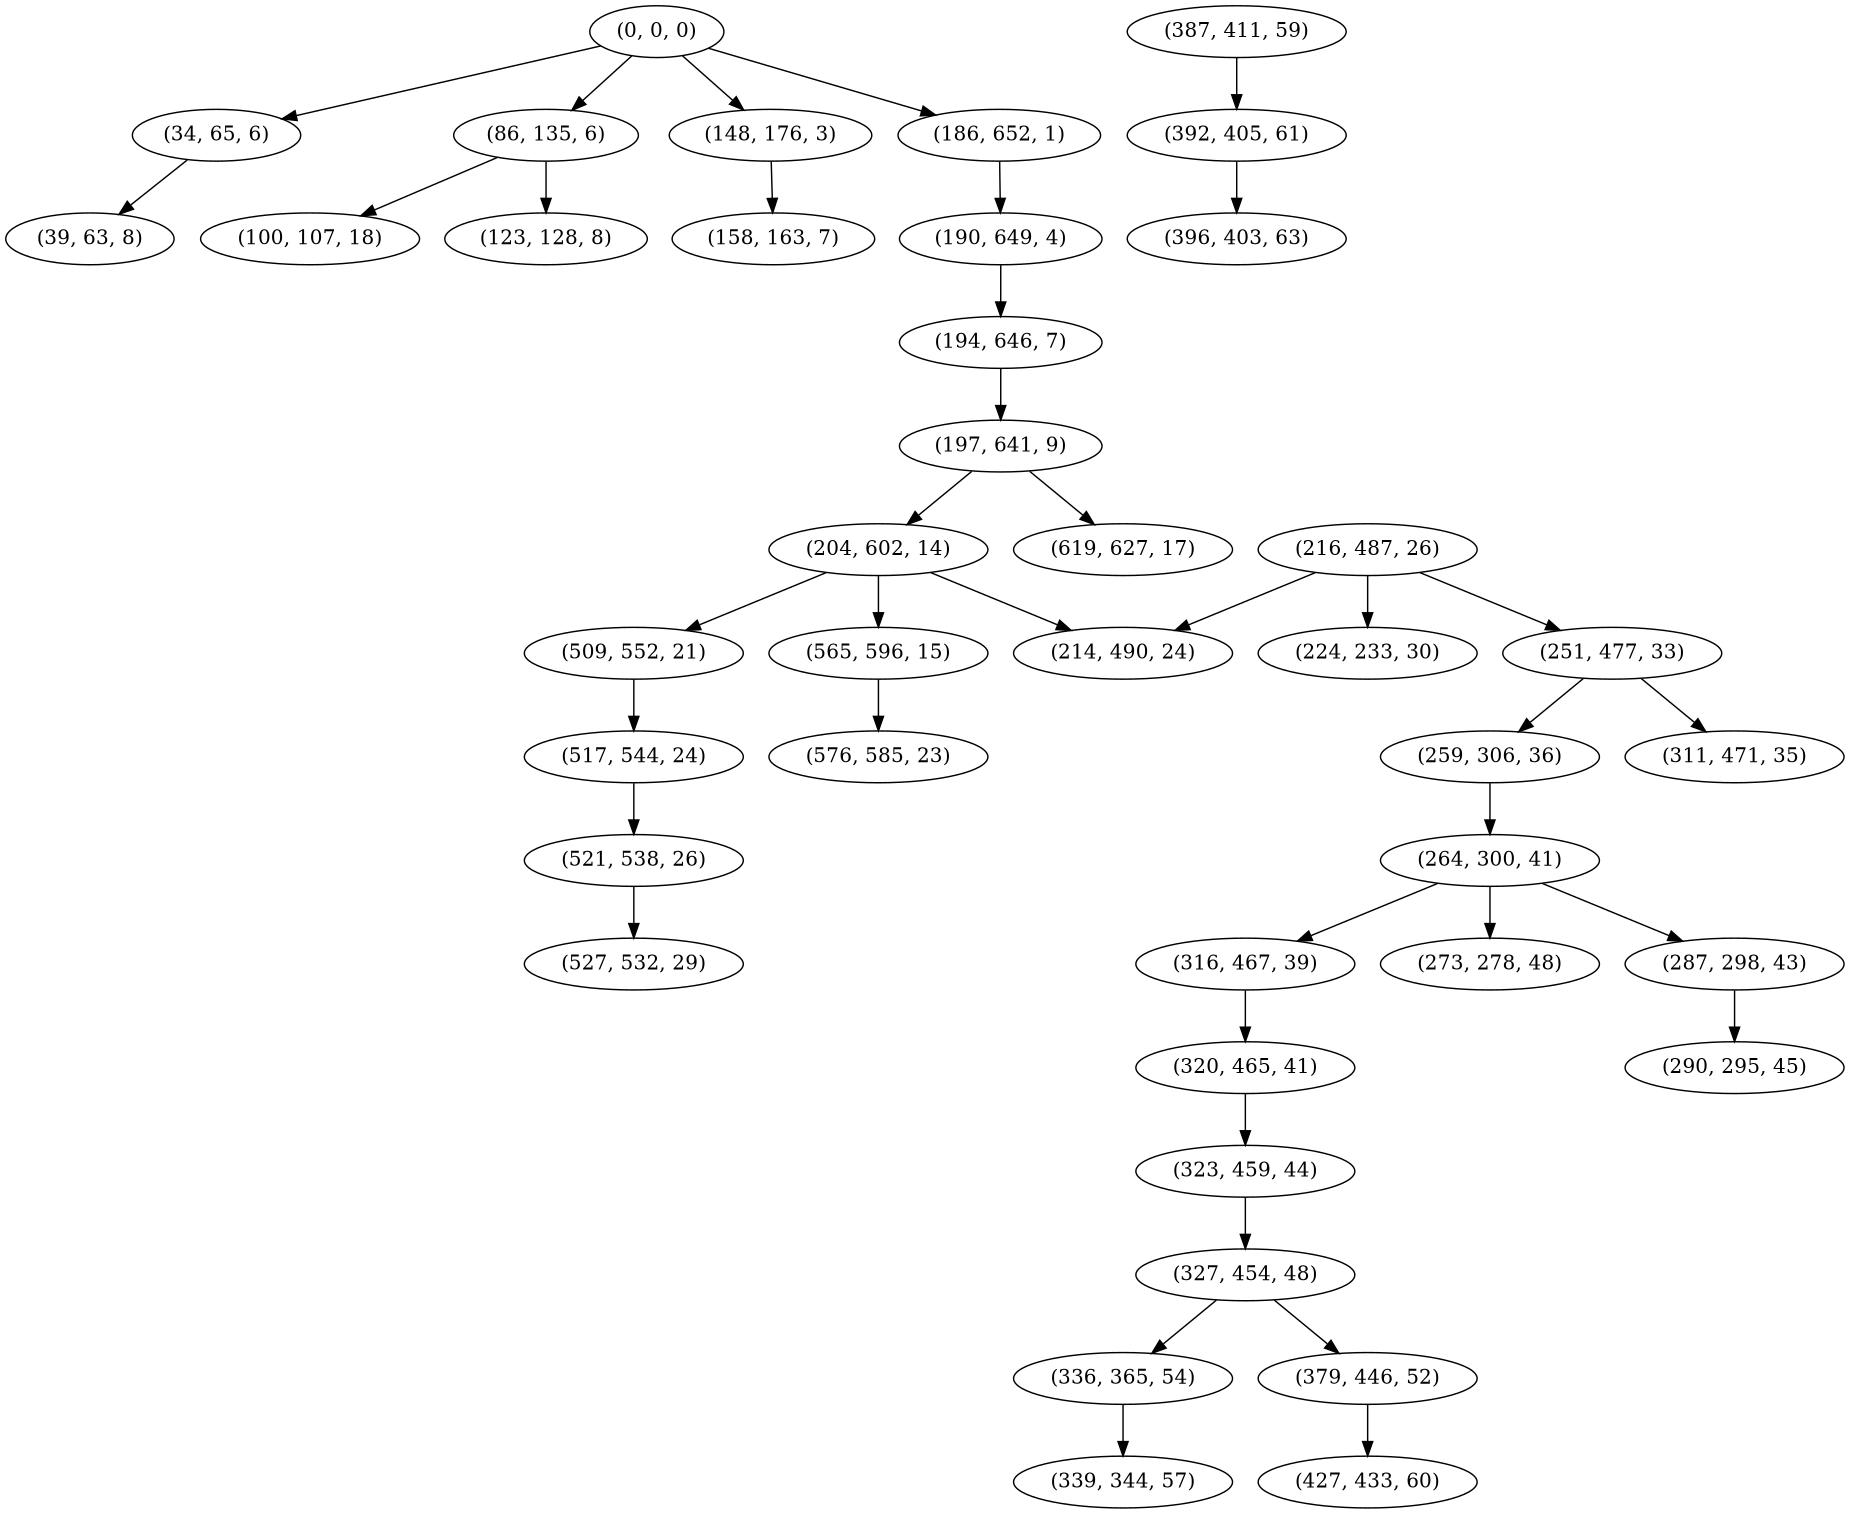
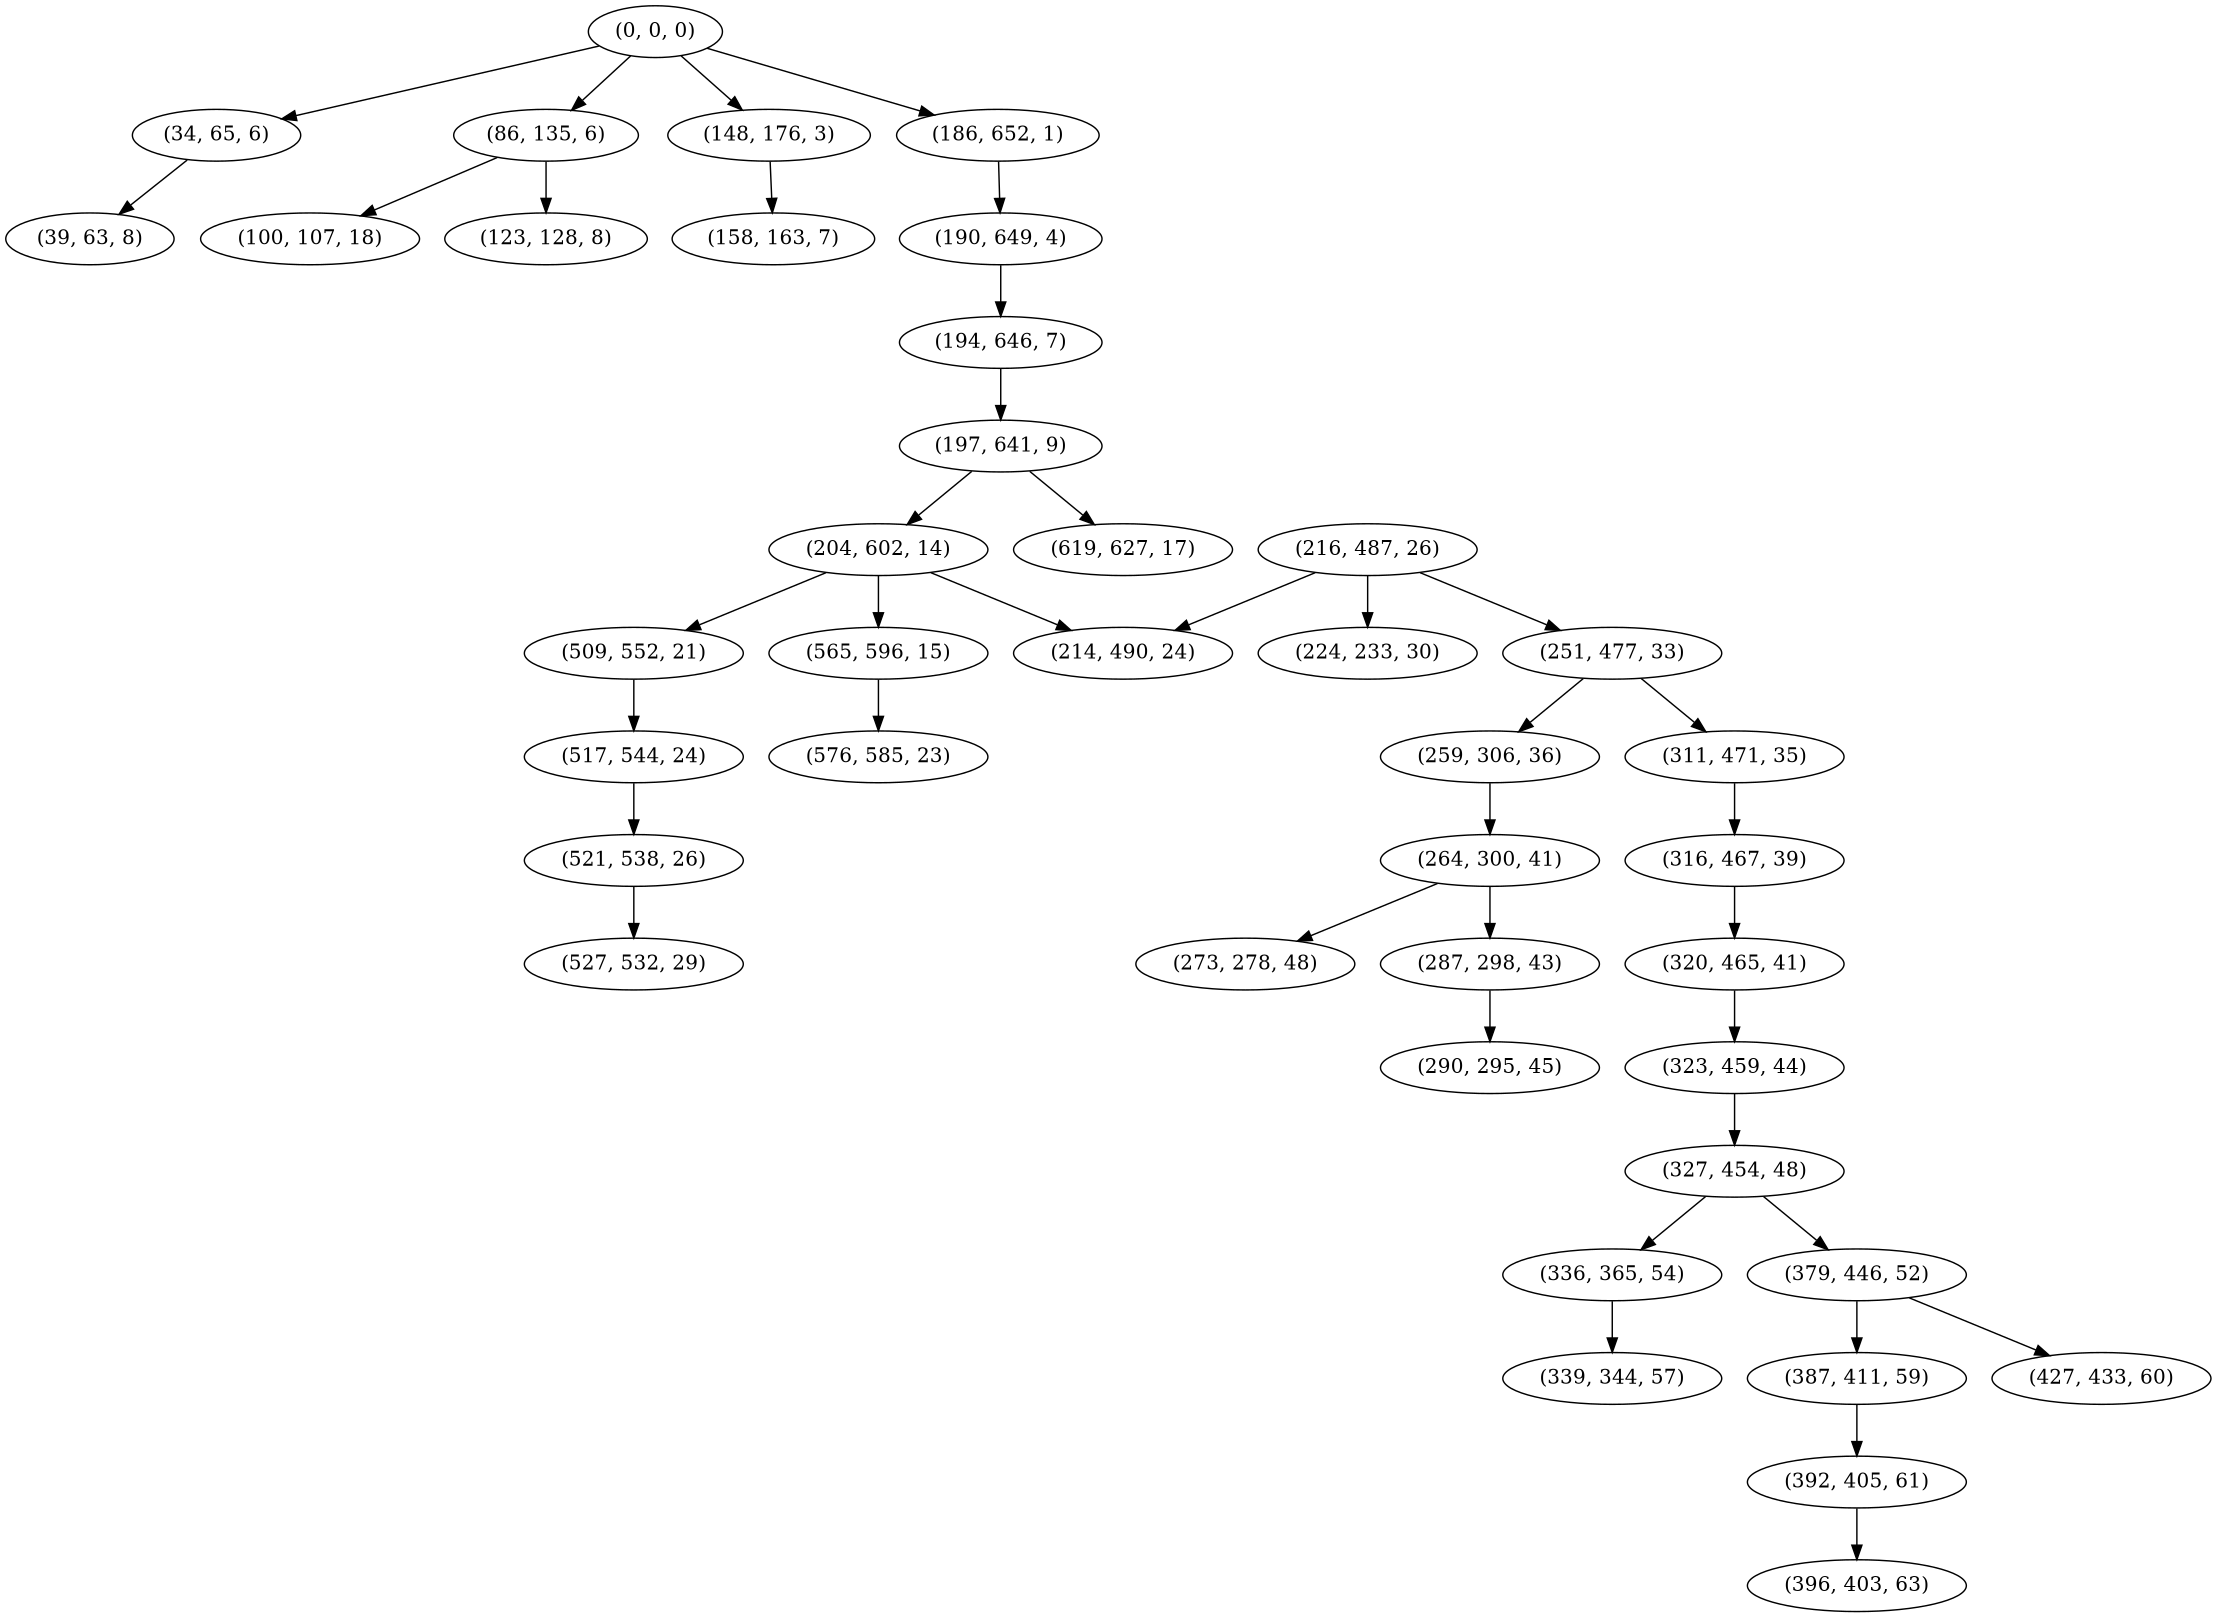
(1374, 910) -> (1735, 802)
none -> (1857, 1320)
